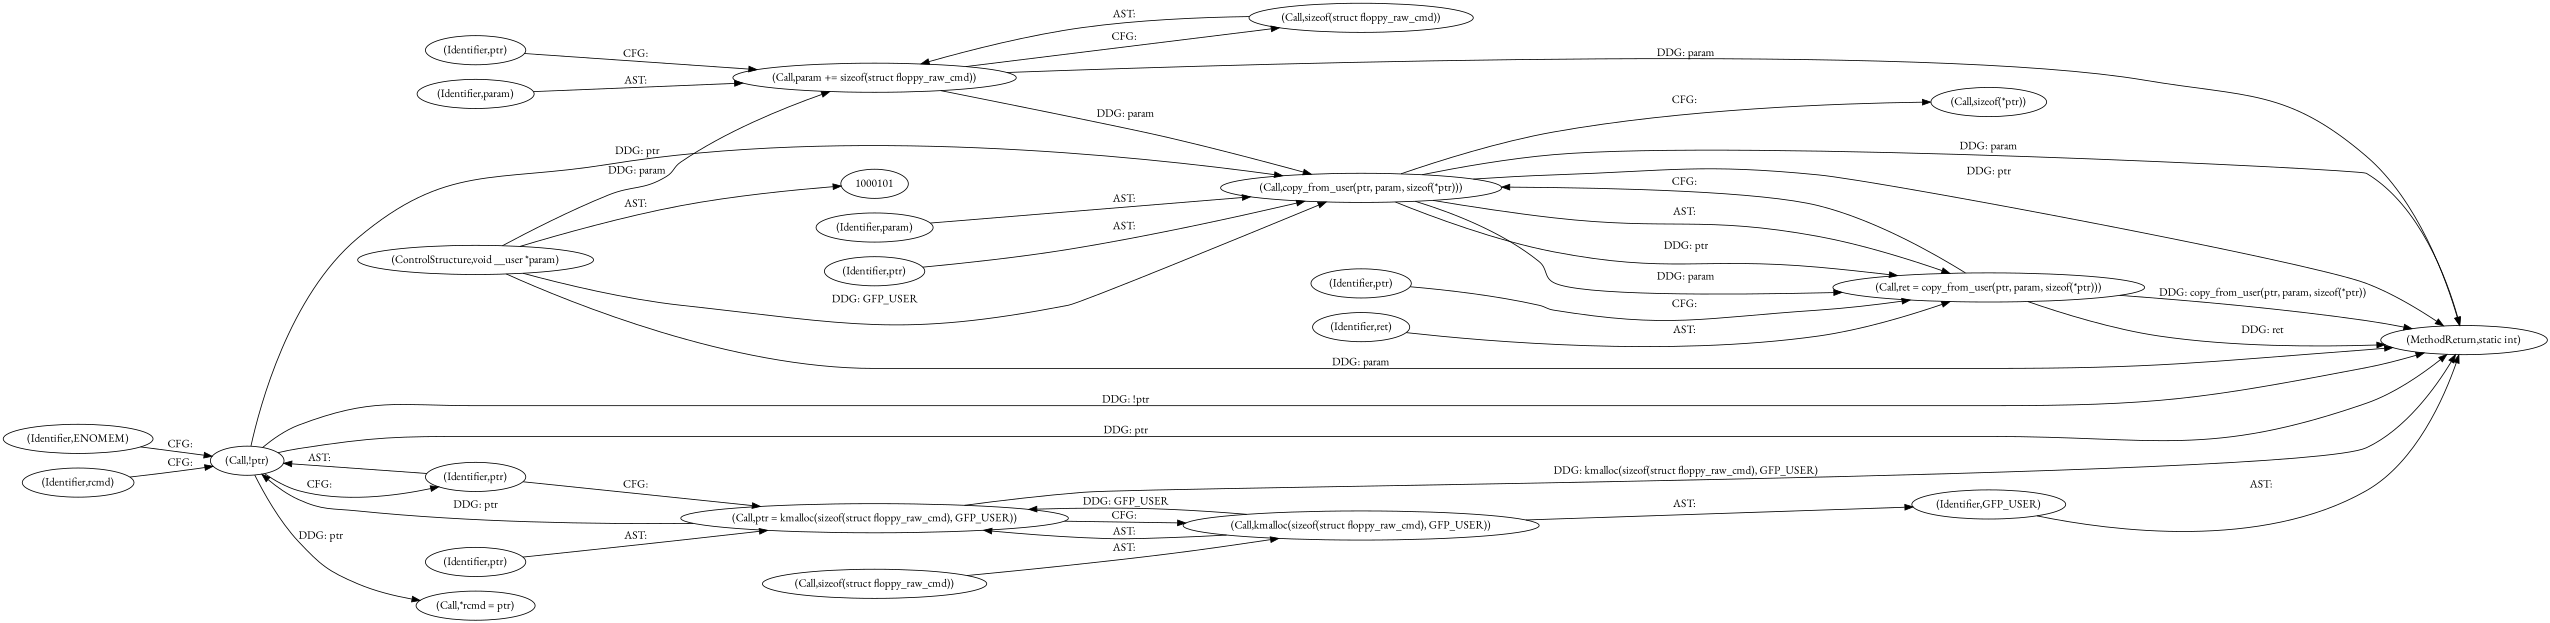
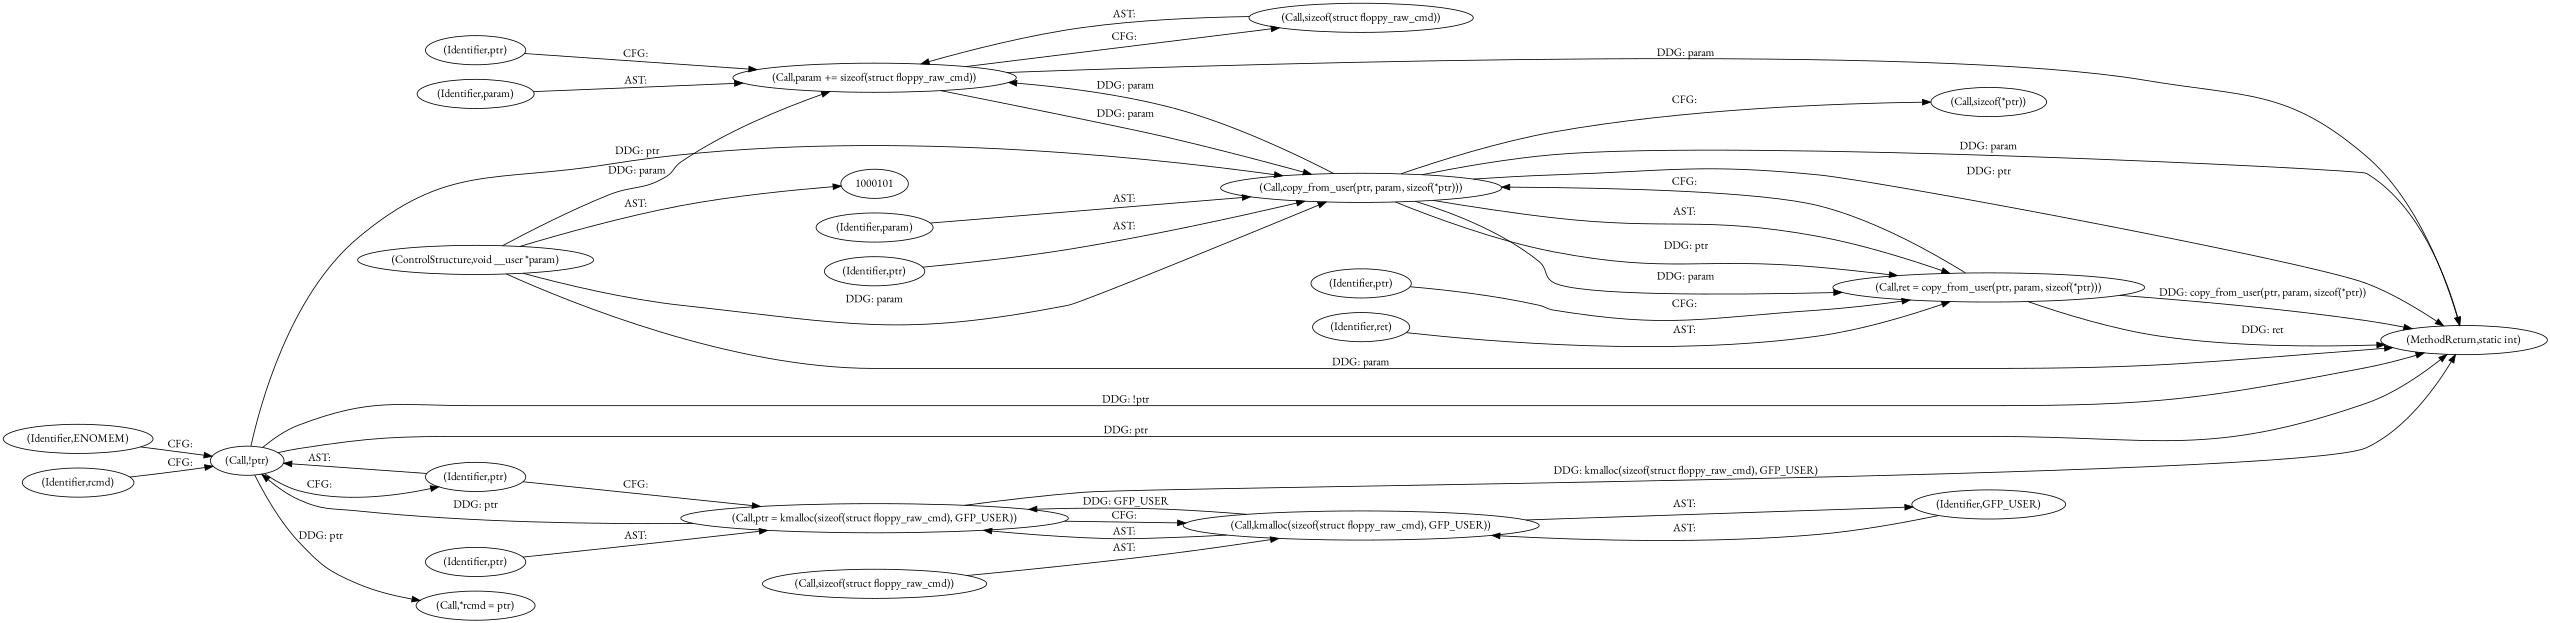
none -> (1180, 110)
(875, 299) -> (875, 299)
(2284, 521) -> (1720, 540)
